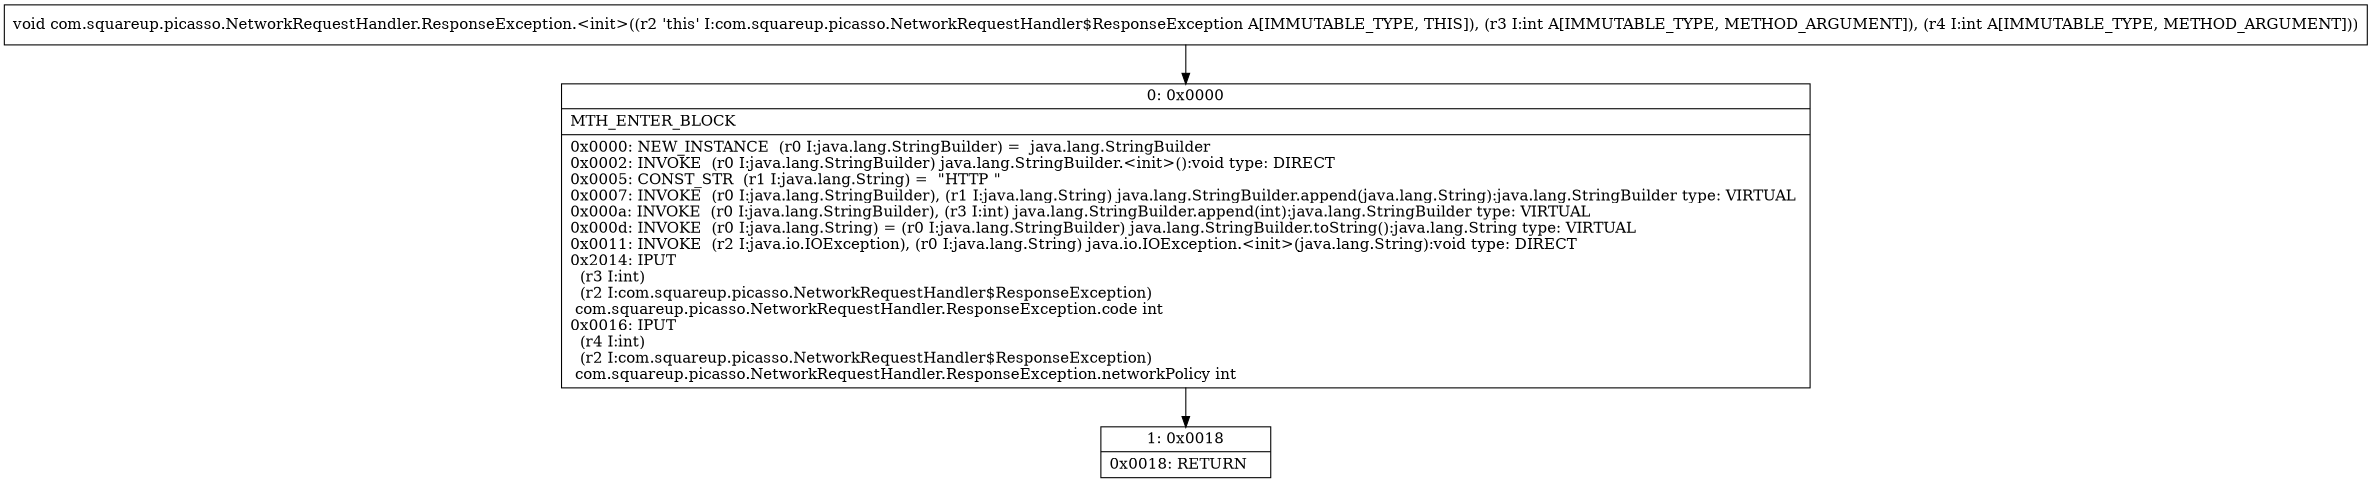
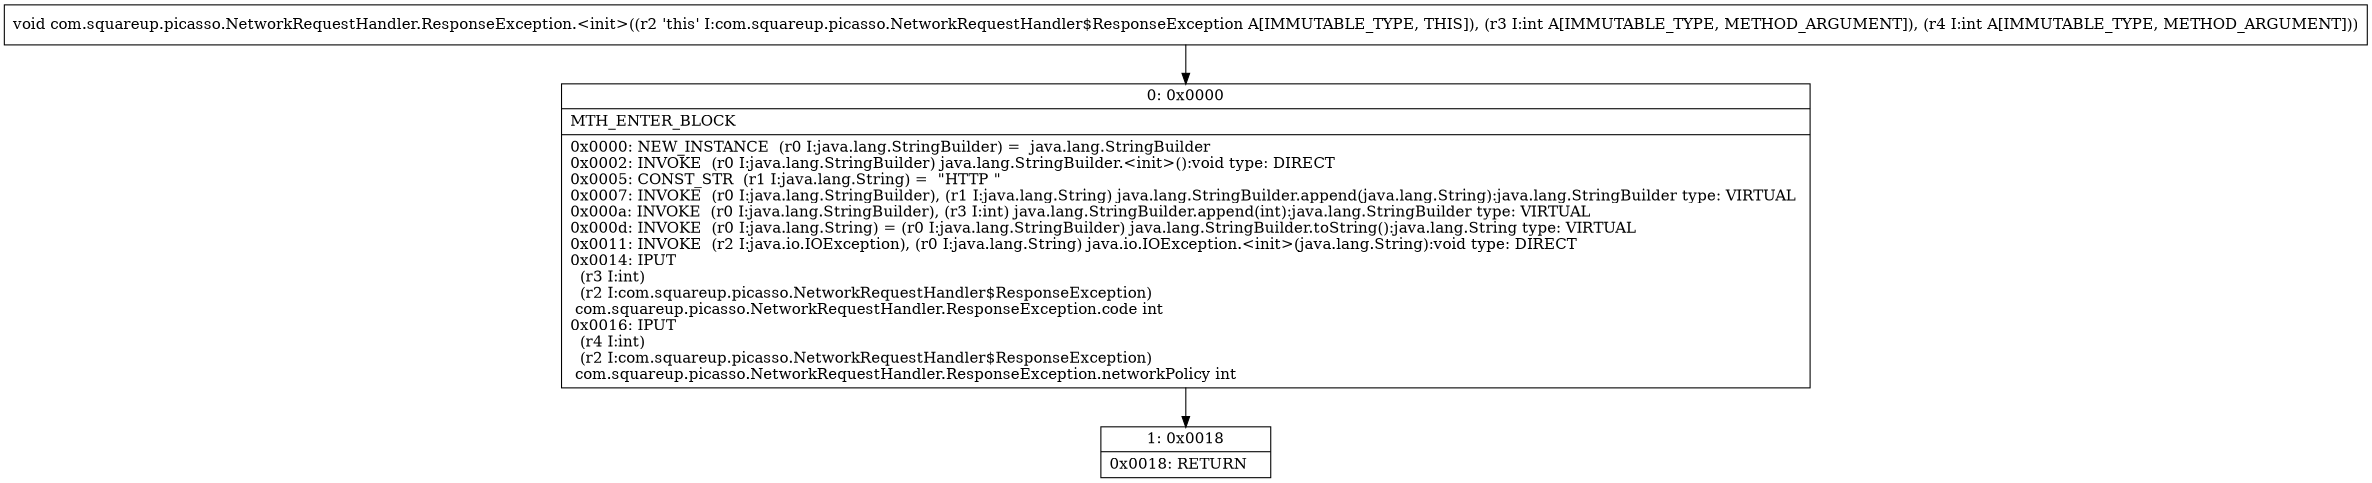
(628, 261) -> (628, 261)
